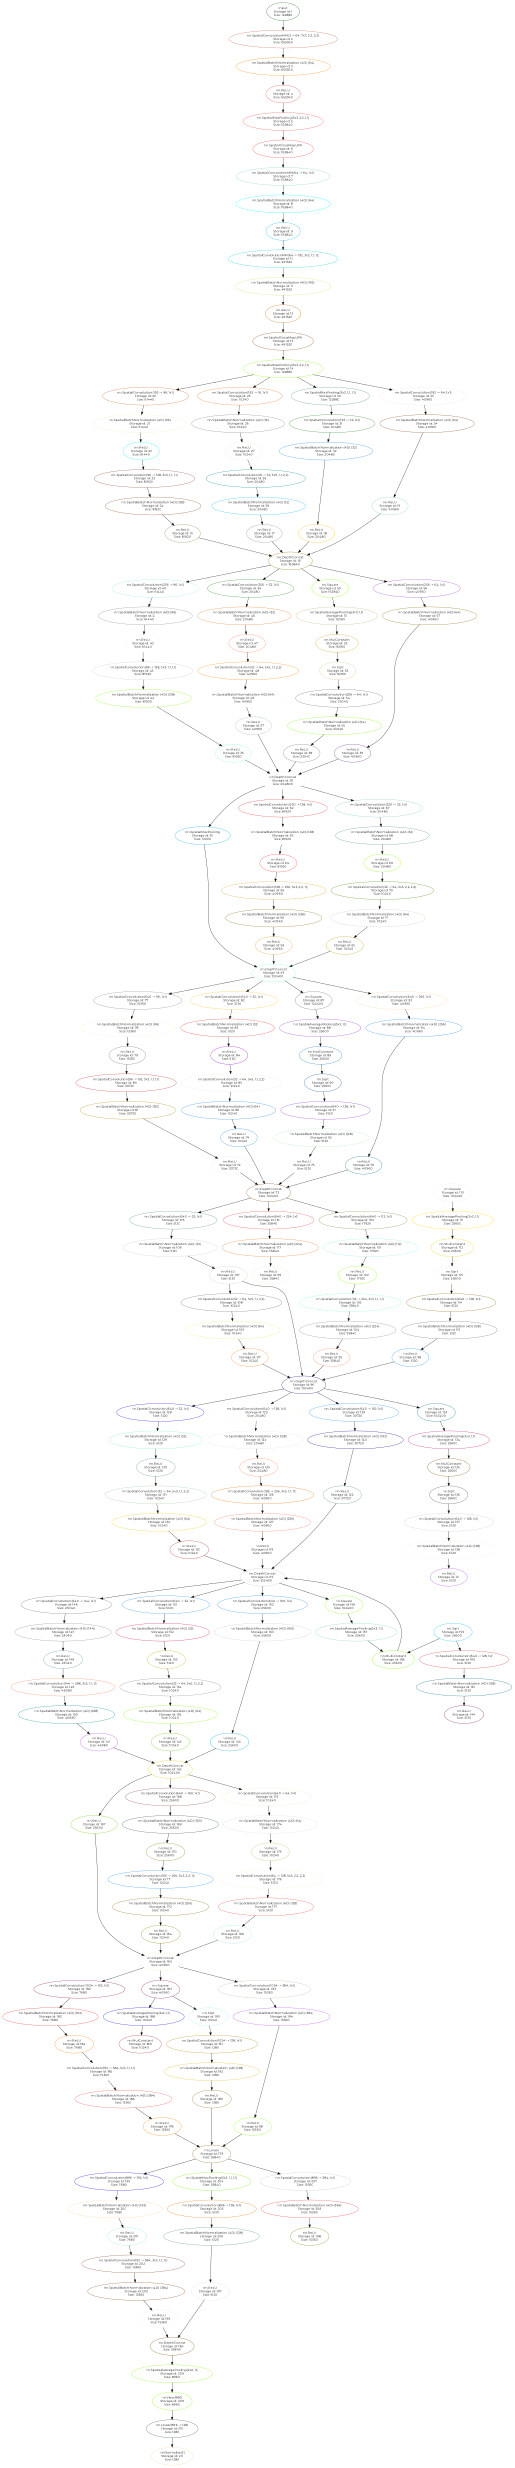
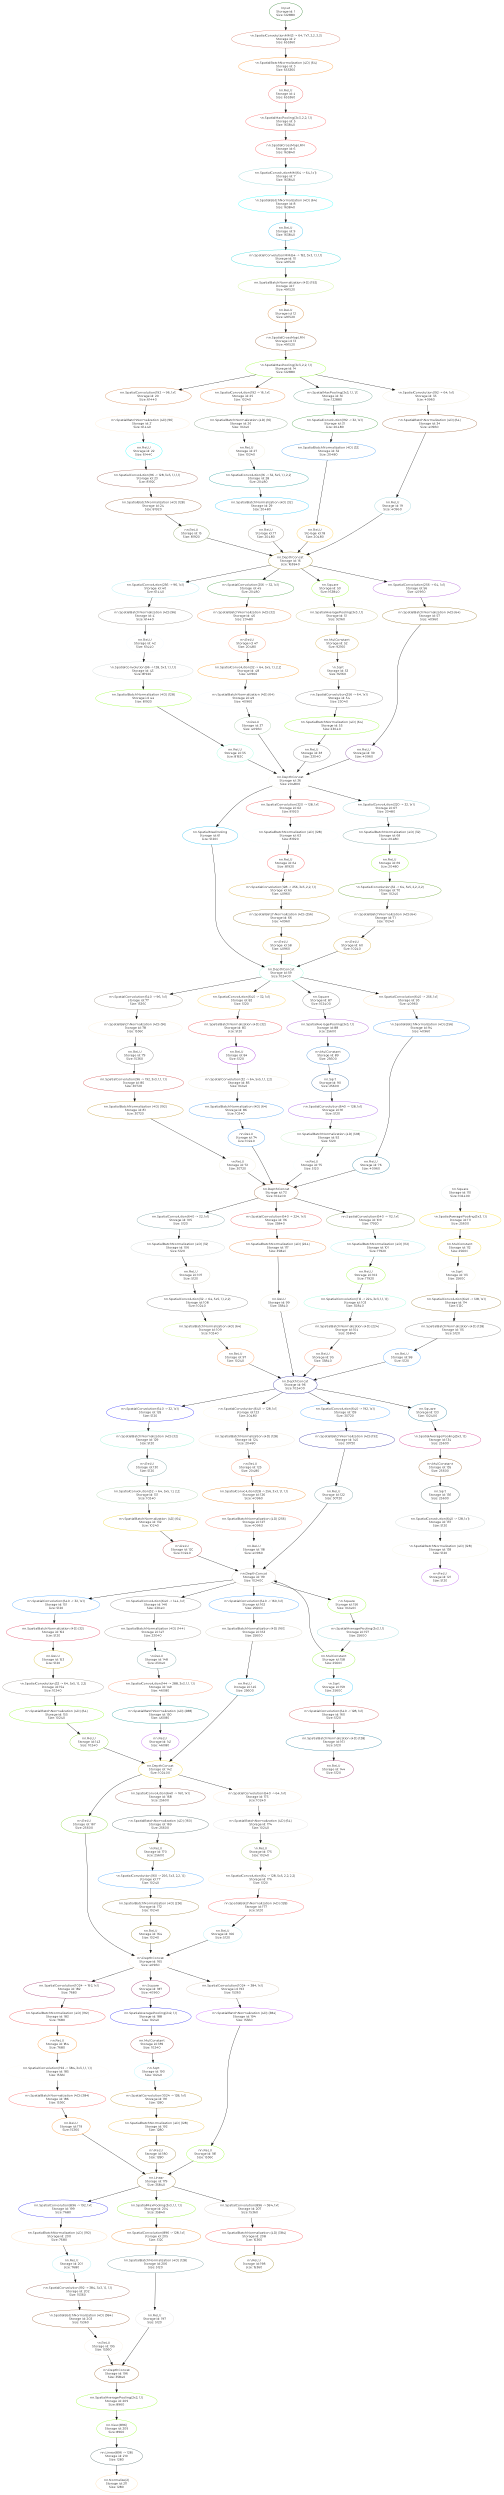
(290, 1311) -> (287, 1342)
(425, 1645) -> (334, 1672)
(183, 2002) -> (153, 2057)
